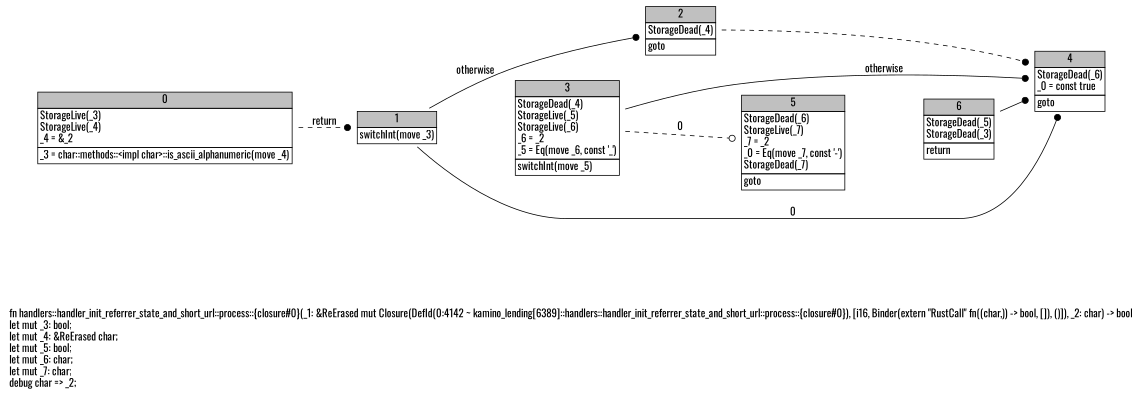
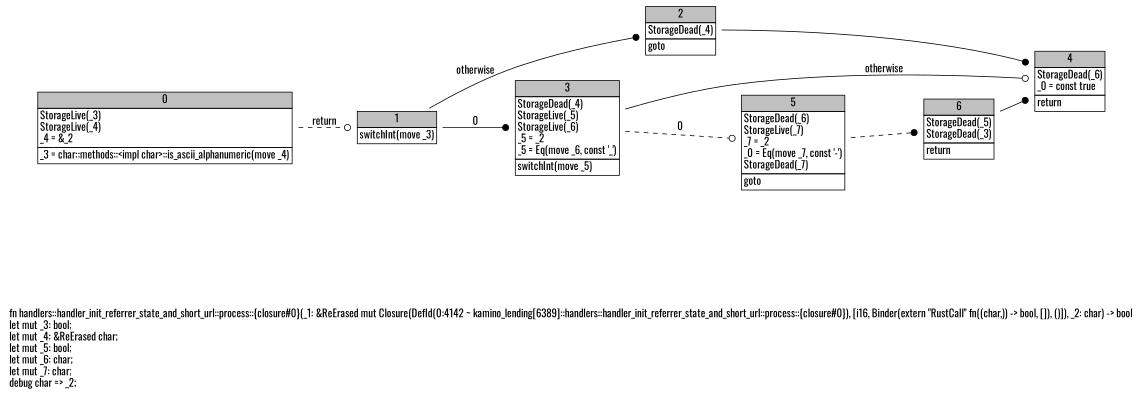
(873, 37) -> (873, 37)
(822, 77) -> (822, 77)
(1046, 103) -> (1049, 103)
(321, 128) -> (321, 128)
none -> (881, 135)
(531, 139) -> (531, 139)
(752, 219) -> (472, 128)
